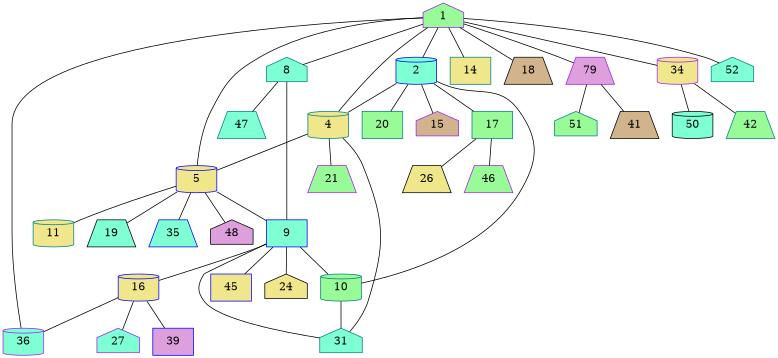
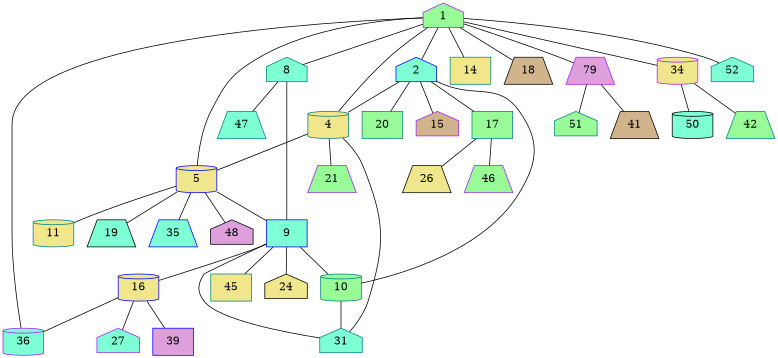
(416, 71) -> (416, 71)
(231, 288) -> (231, 288)
